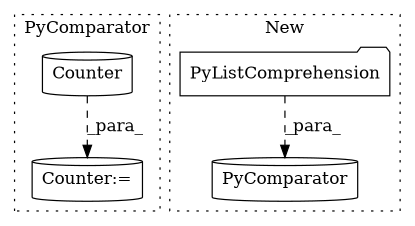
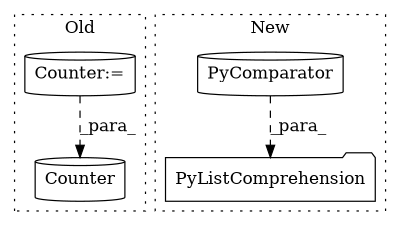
(87, 28) -> (80, 28)
(87, 121) -> (80, 121)
(285, 121) -> (270, 121)
